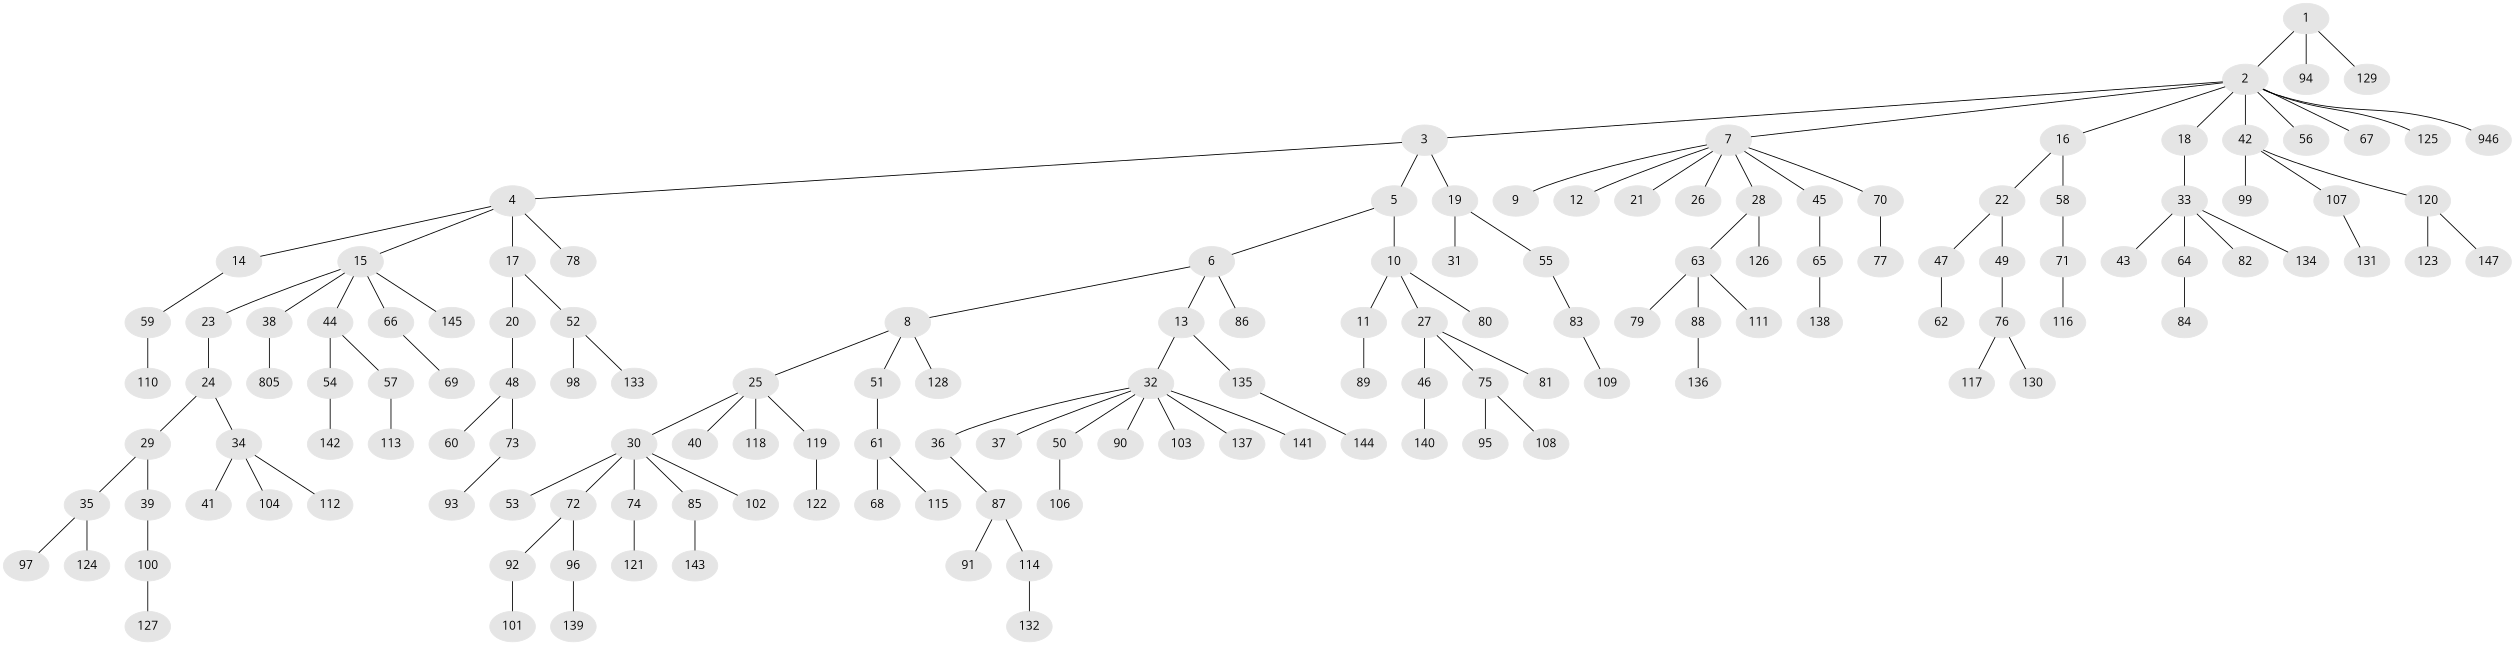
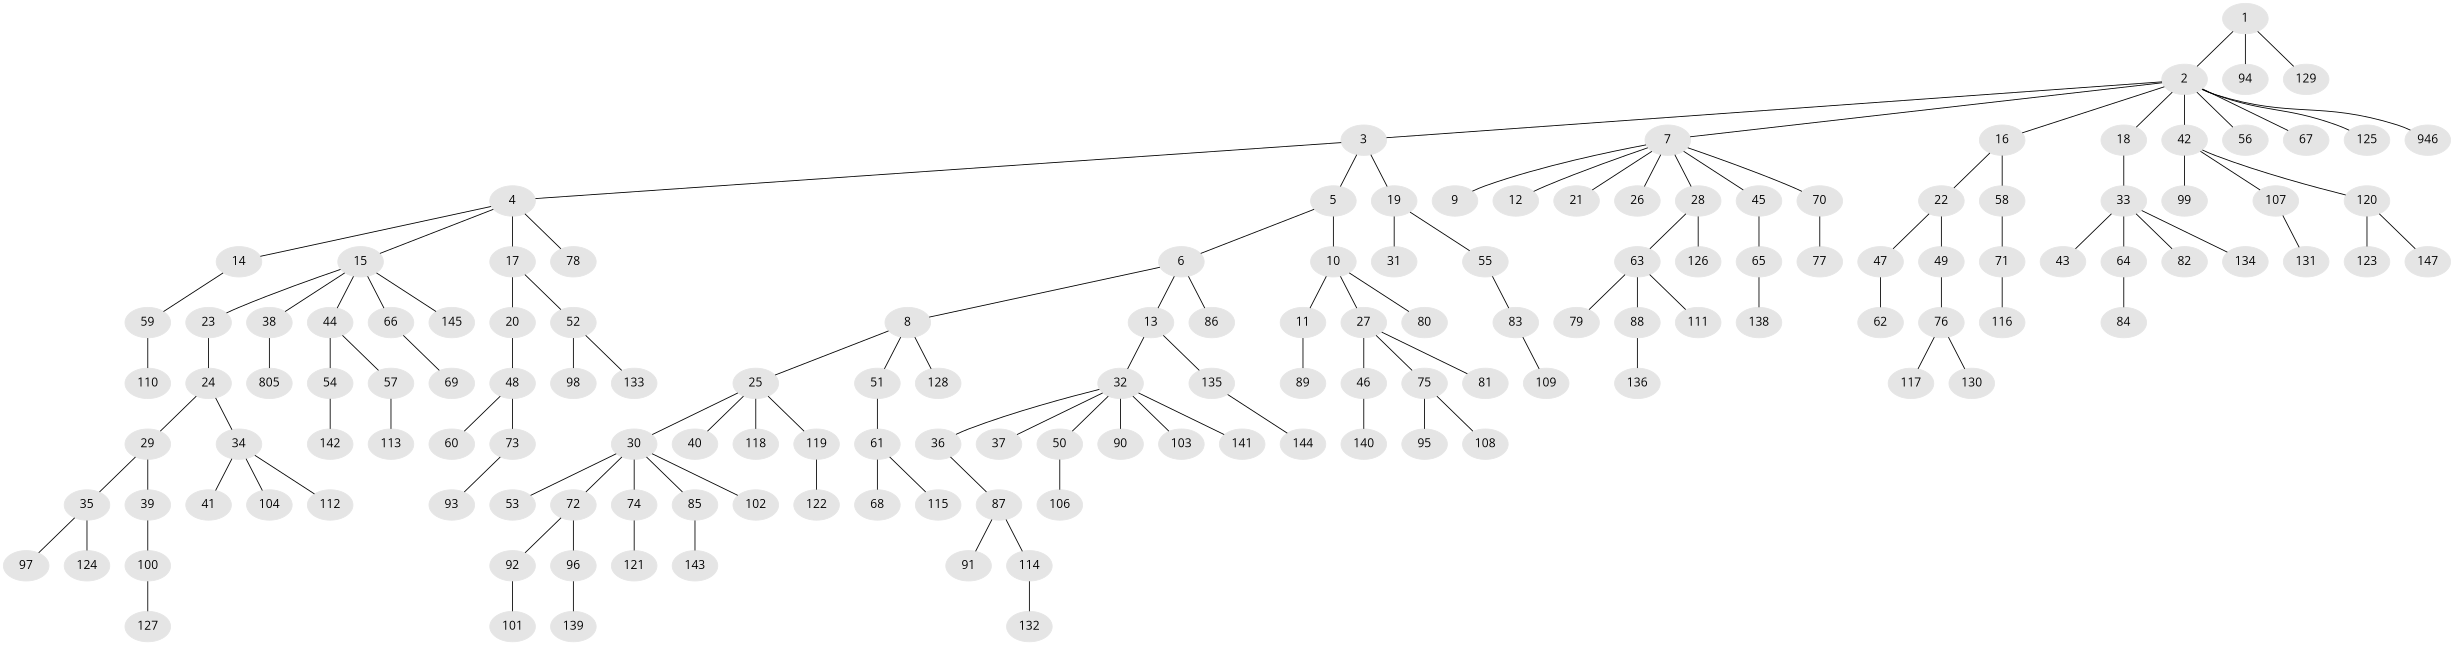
(1242, 444) -> none
